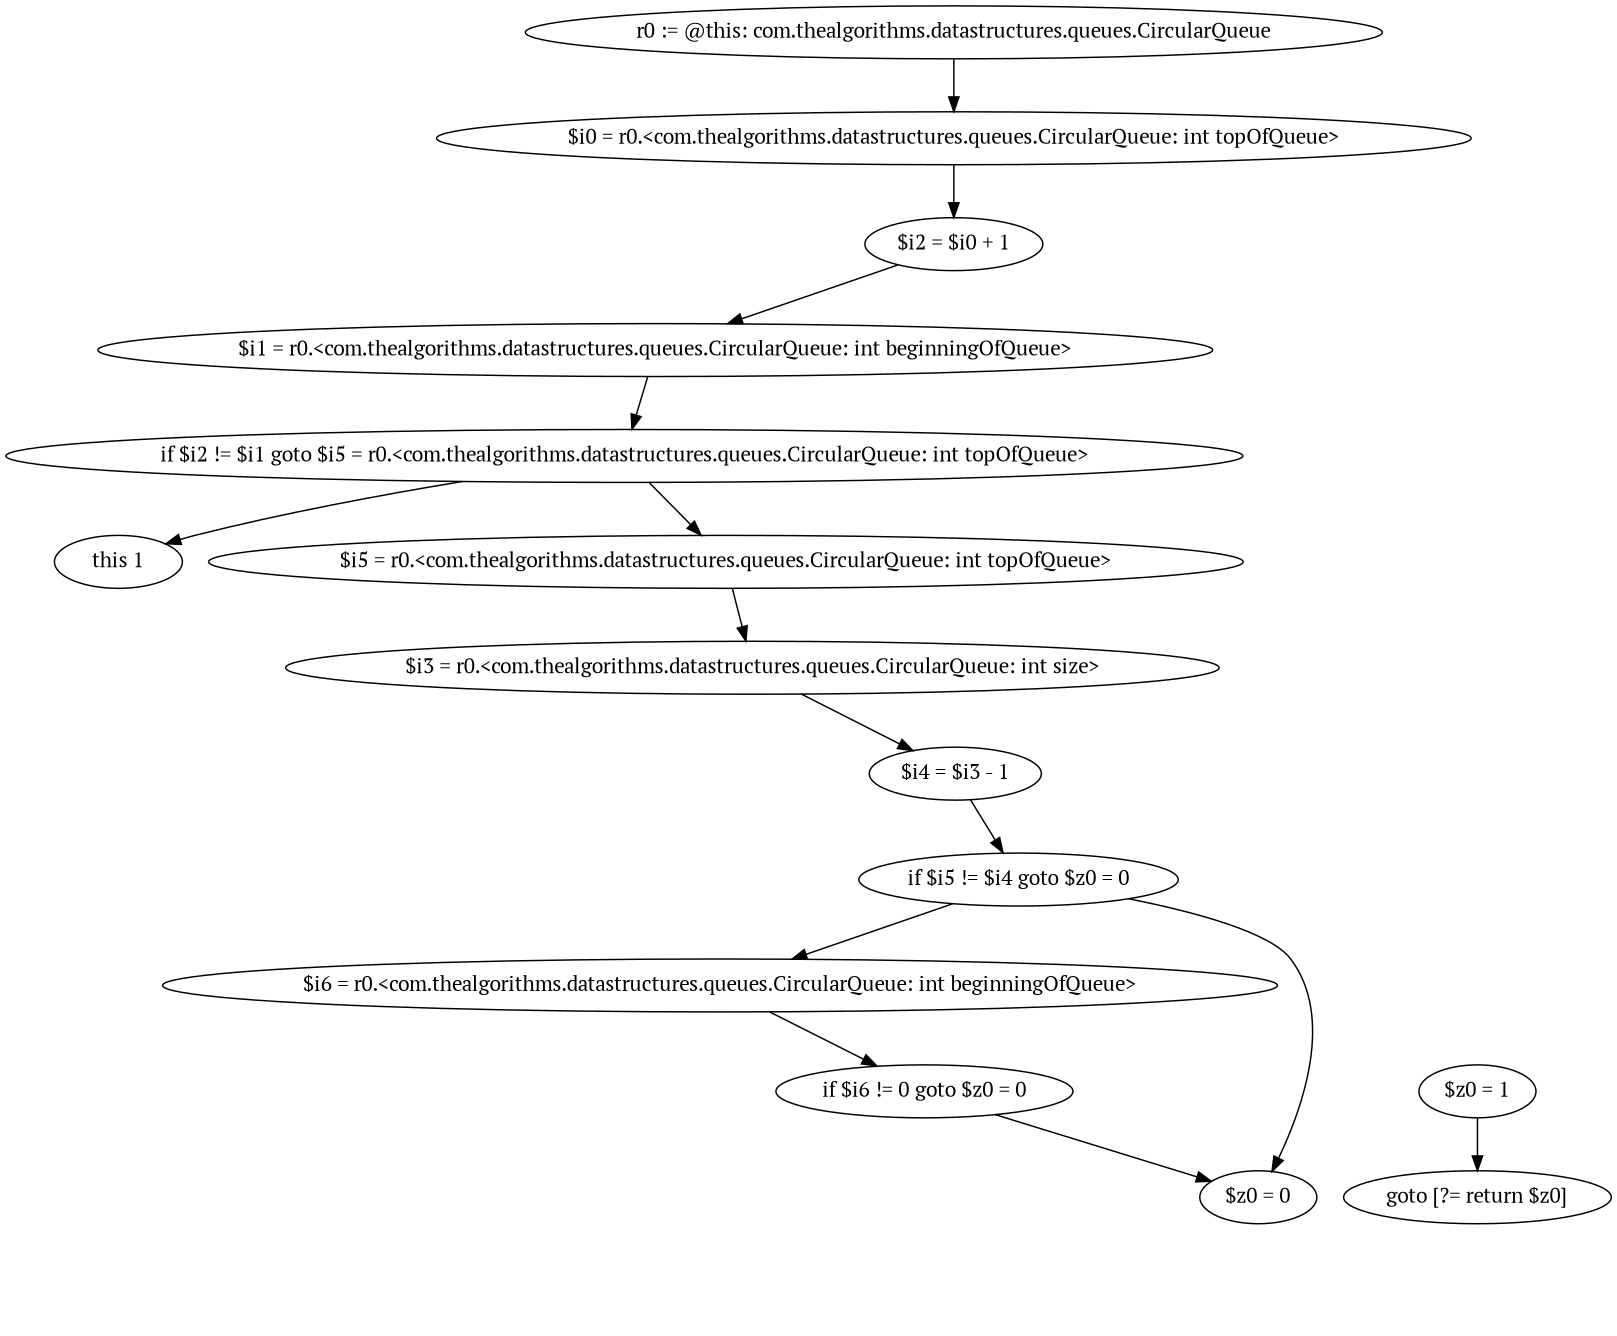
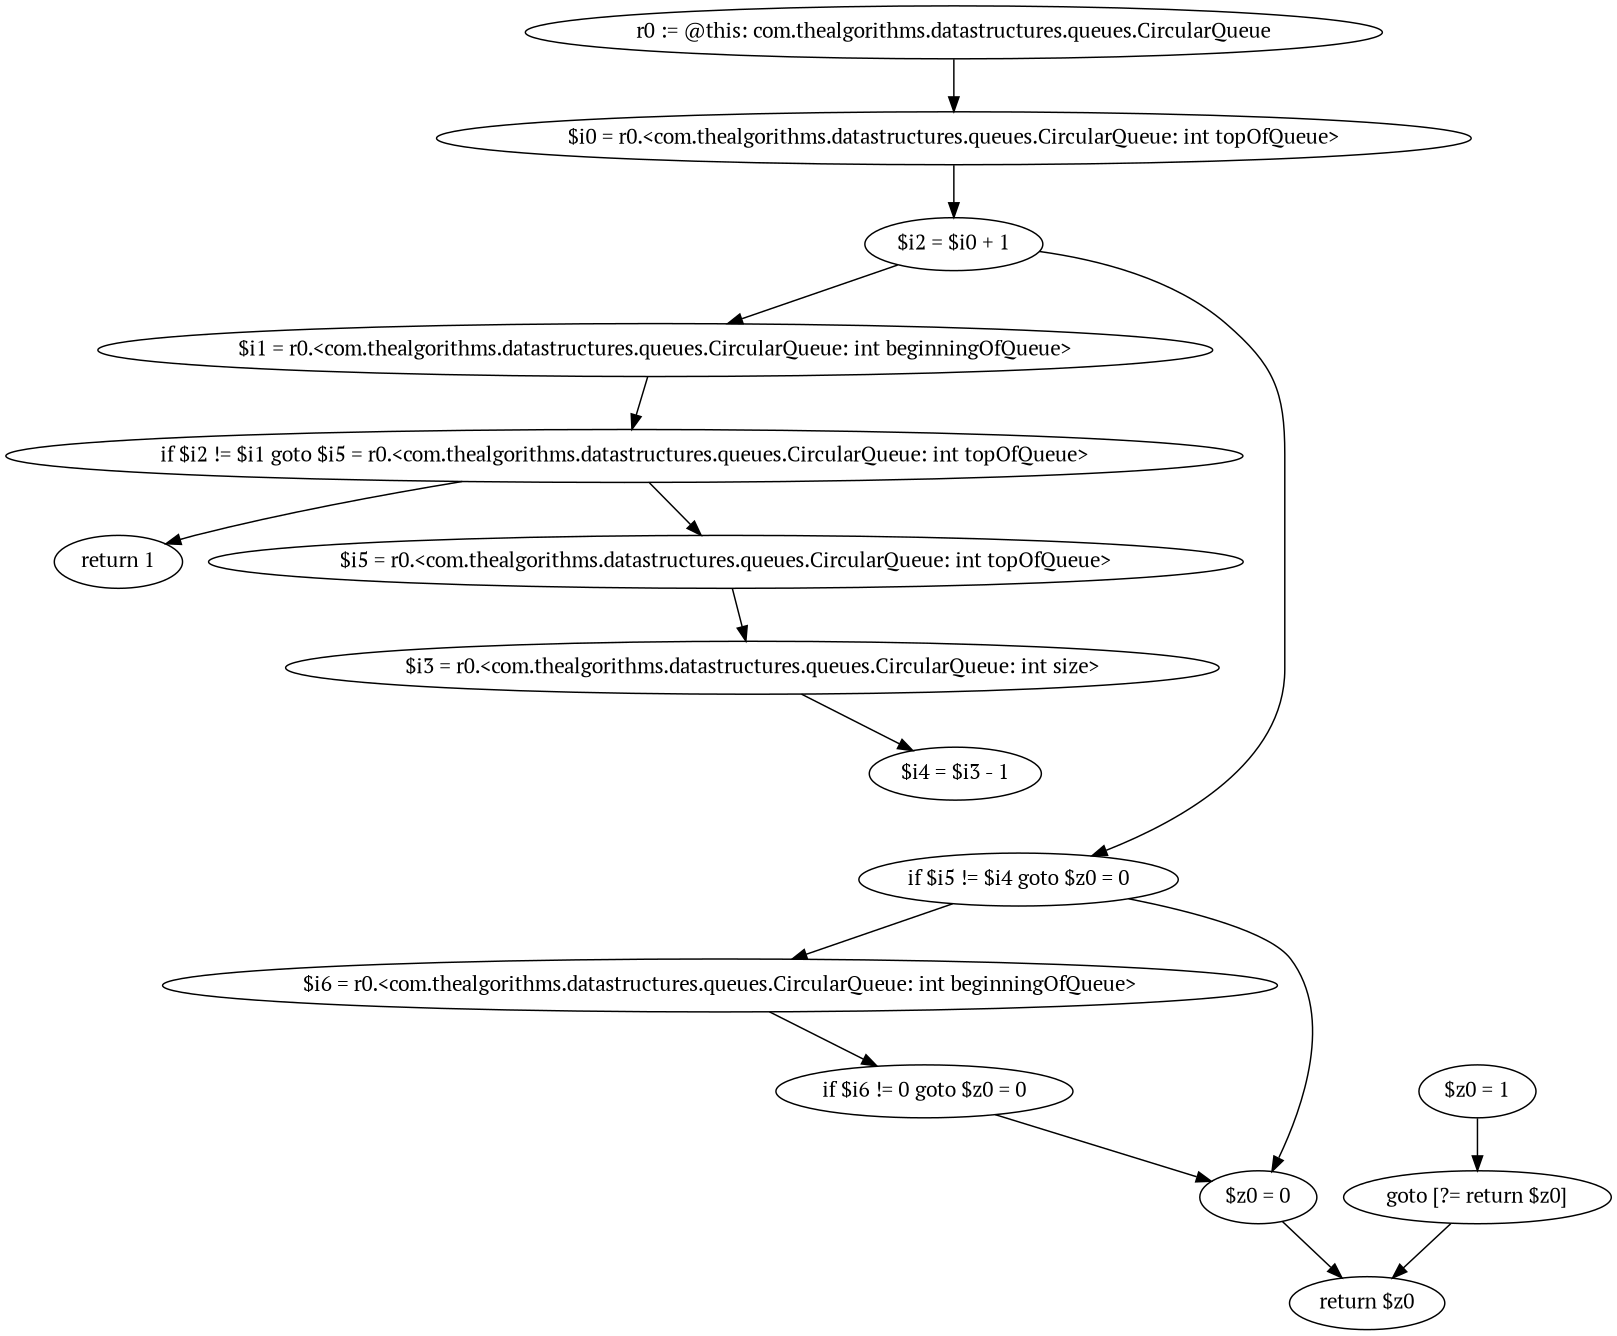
(118, 562) -> (118, 562)
(983, 820) -> (1285, 520)
none -> (1367, 1303)
